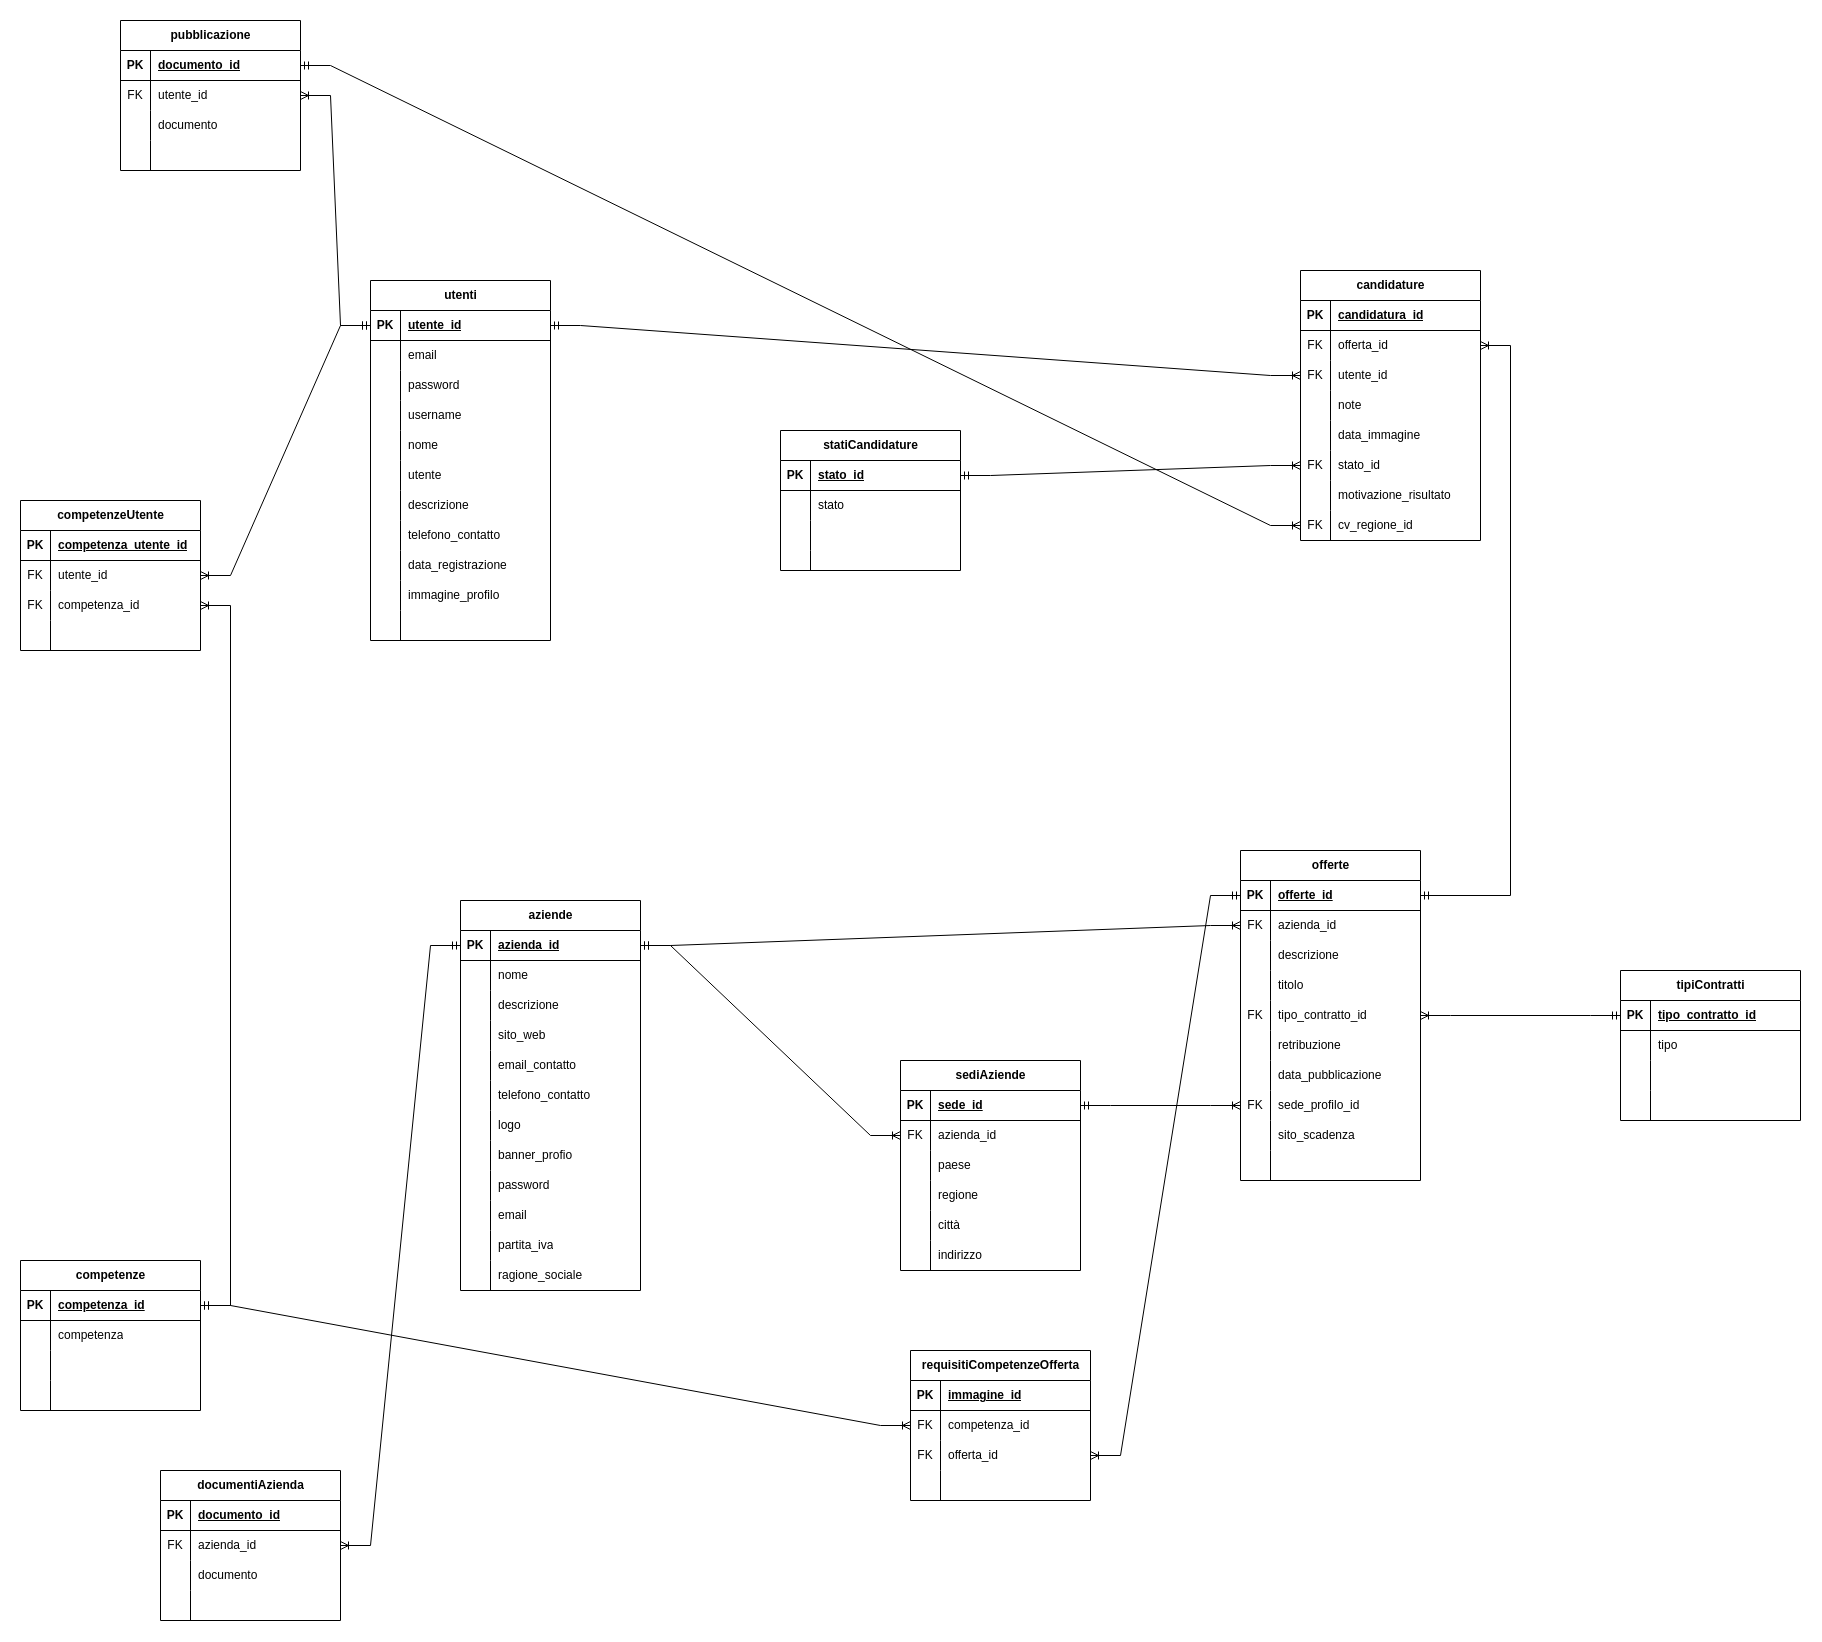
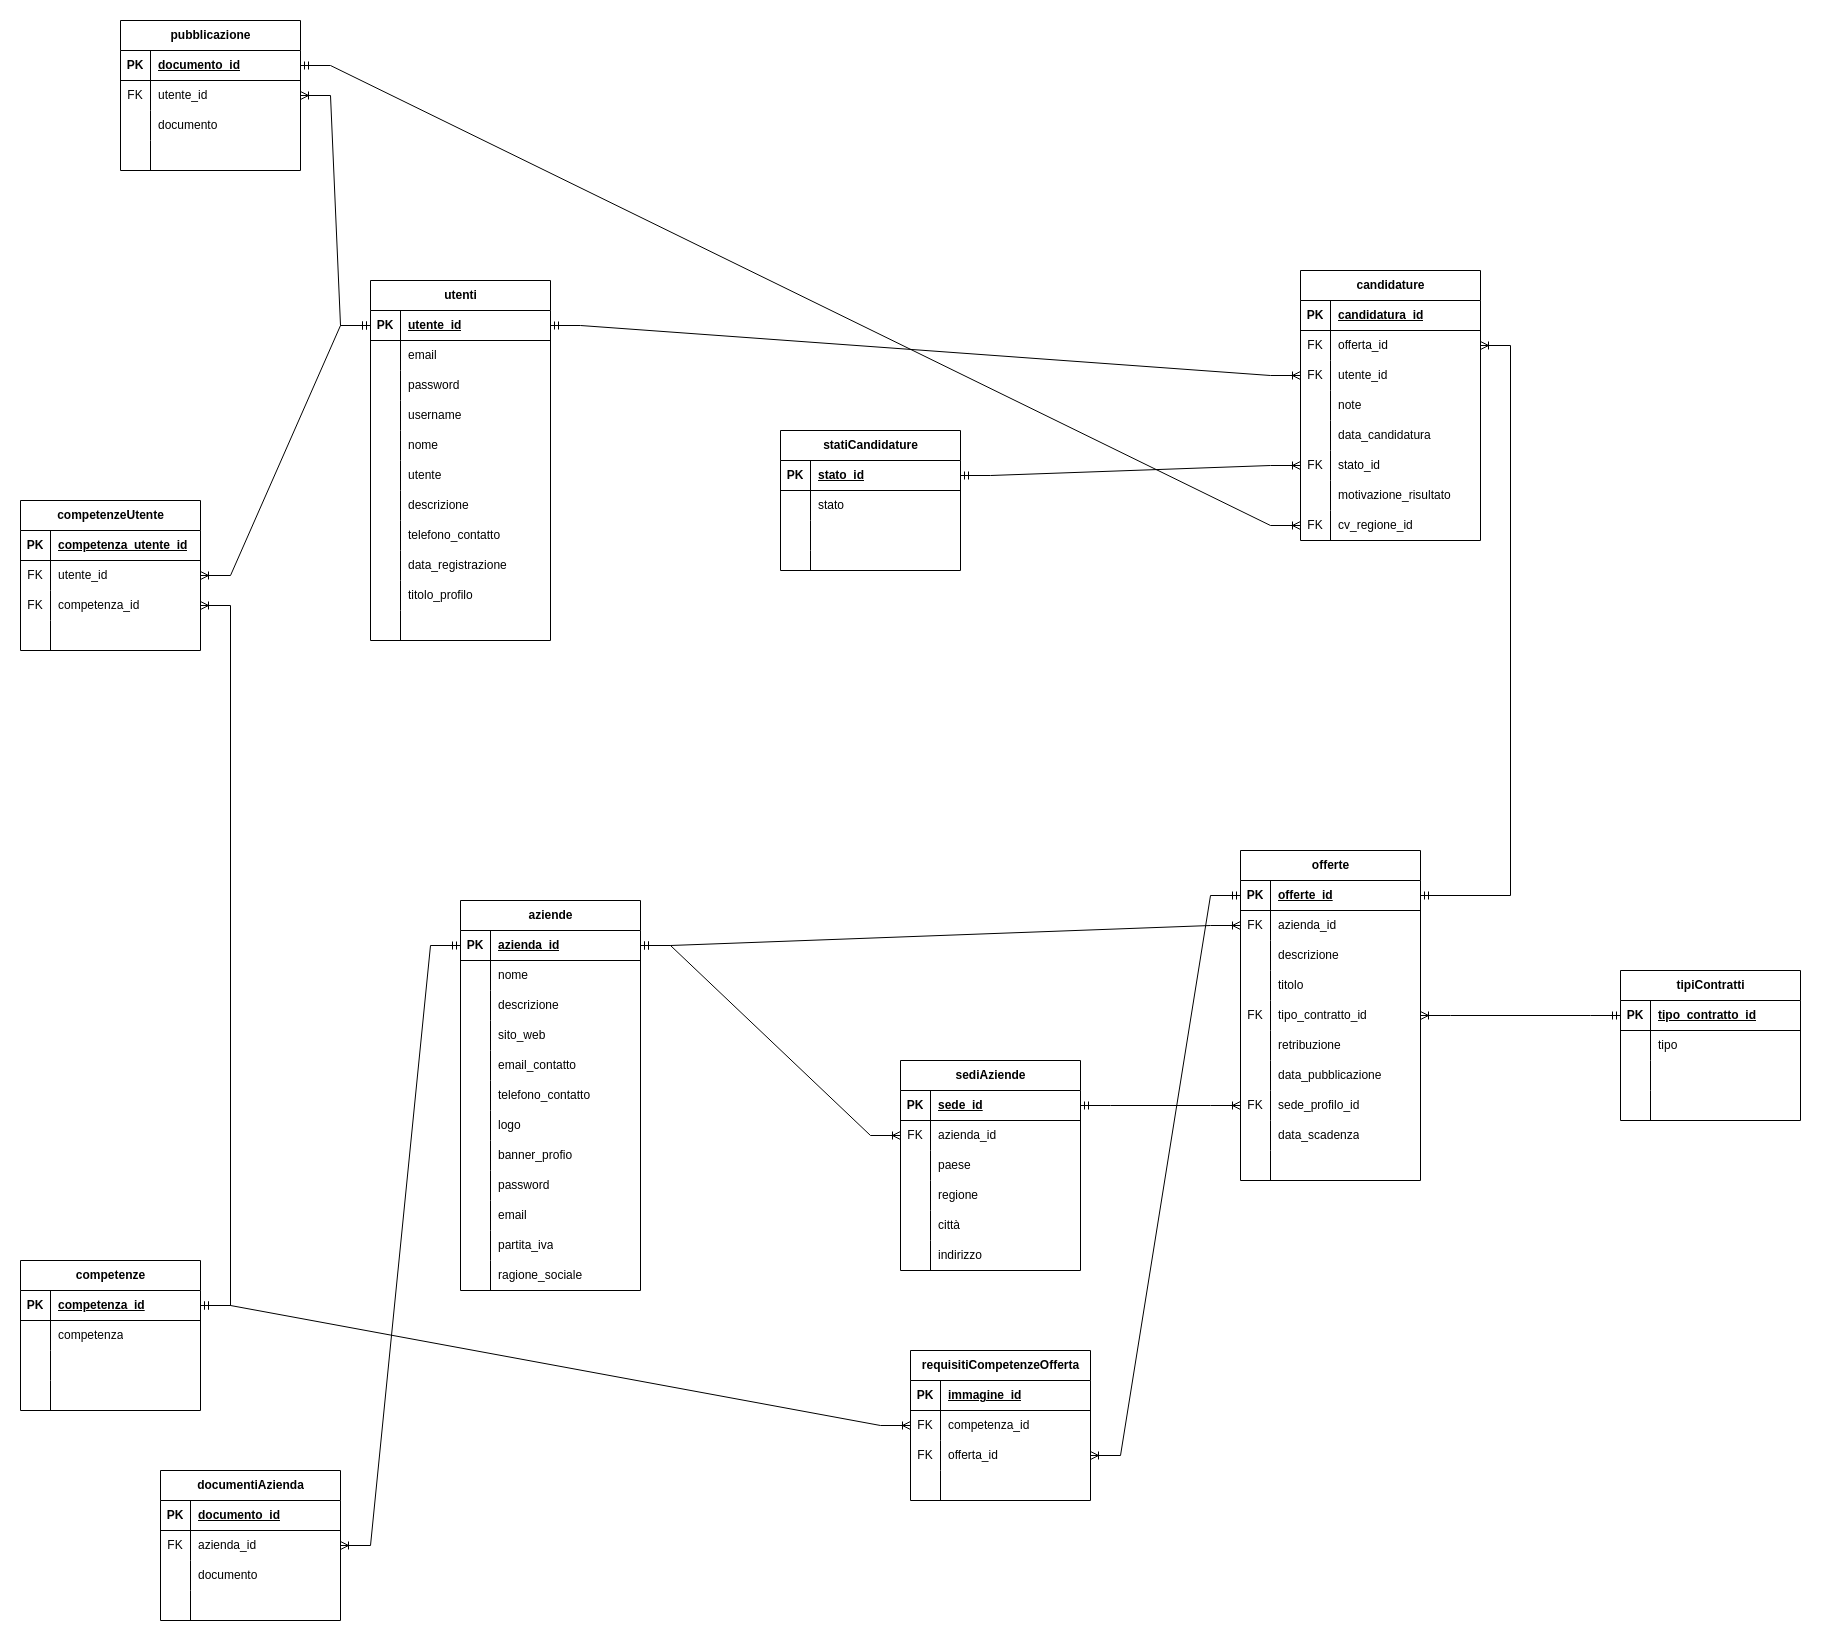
(1379, 436) -> (1391, 436)
(456, 596) -> (449, 596)
(1321, 1136) -> (1322, 1136)
